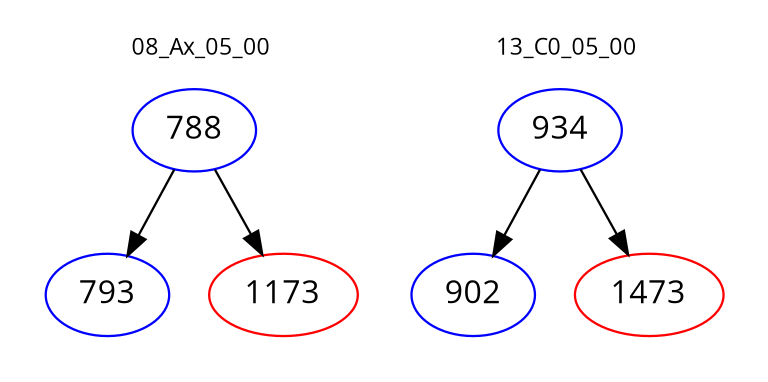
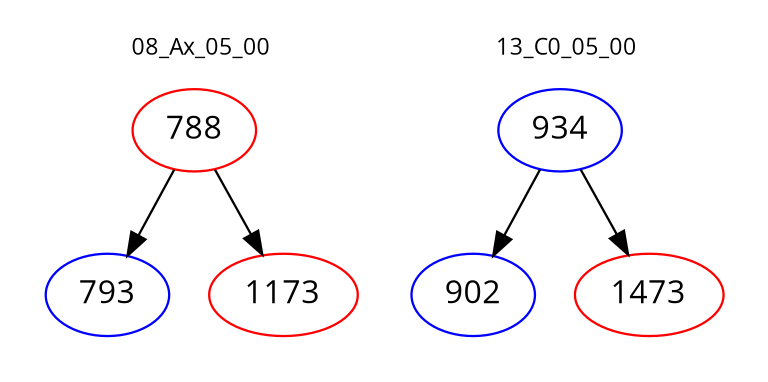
(194, 130) -> (194, 130)
